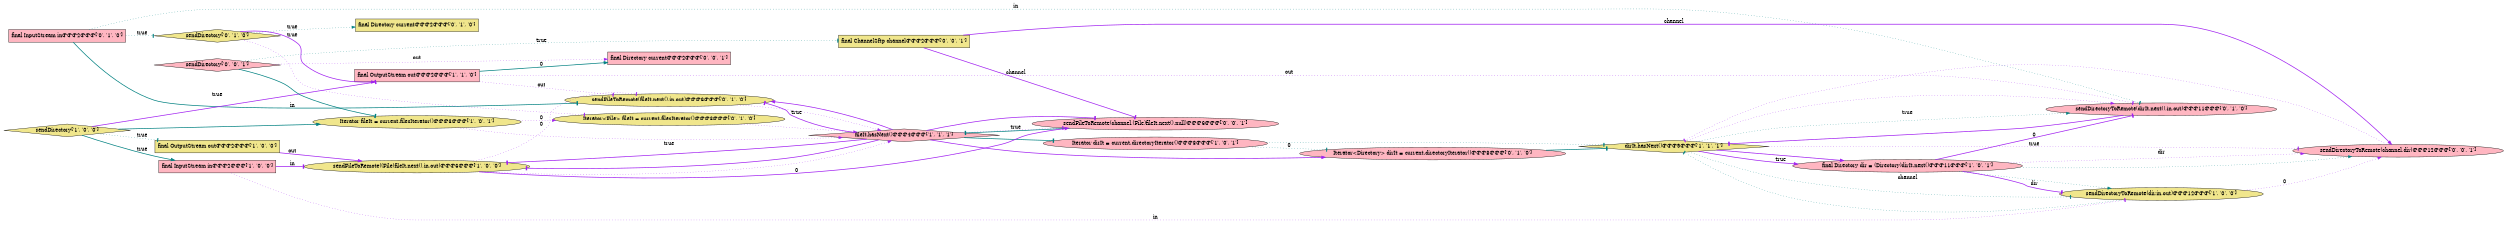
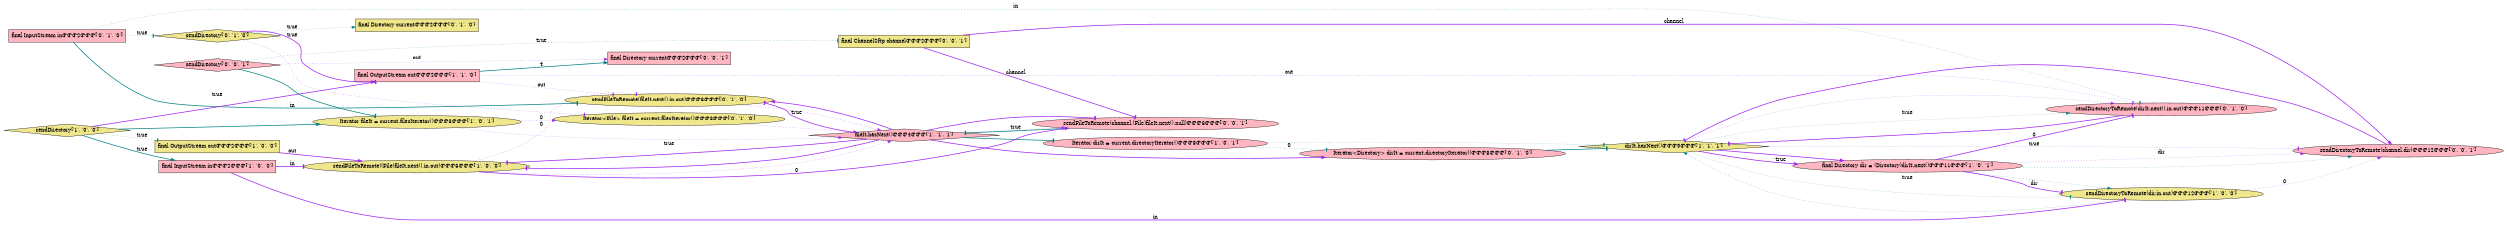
(542, 64) -> (542, 64)
(2036, 65) -> (2036, 65)
(1908, 178) -> (1908, 178)
(1900, 211) -> (1900, 211)
(1175, 220) -> (1175, 220)
